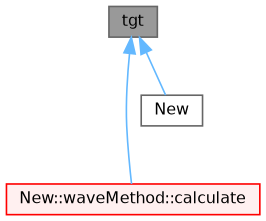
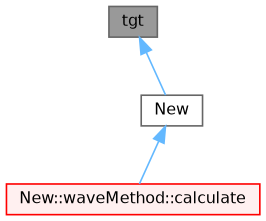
(126, 119) -> (149, 163)
